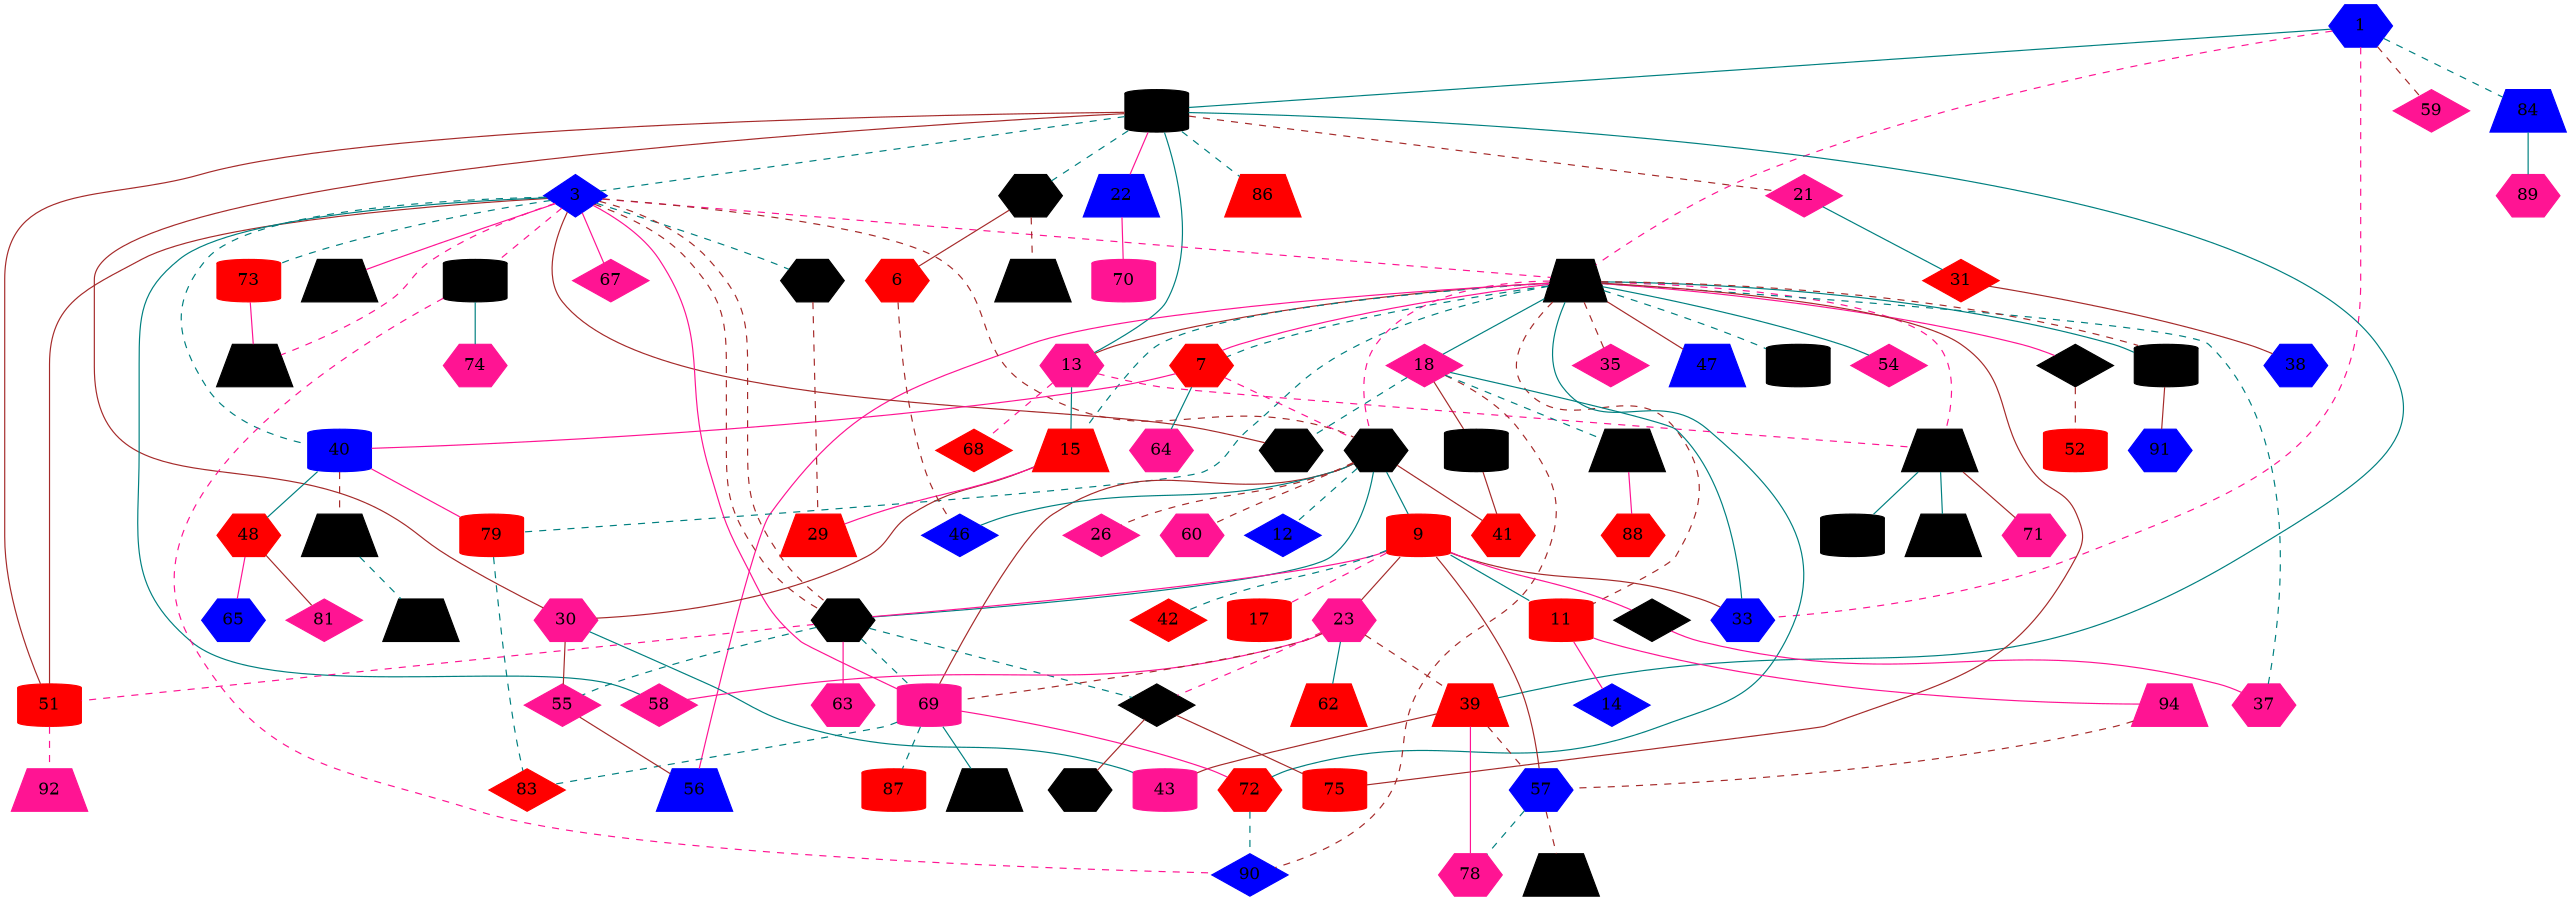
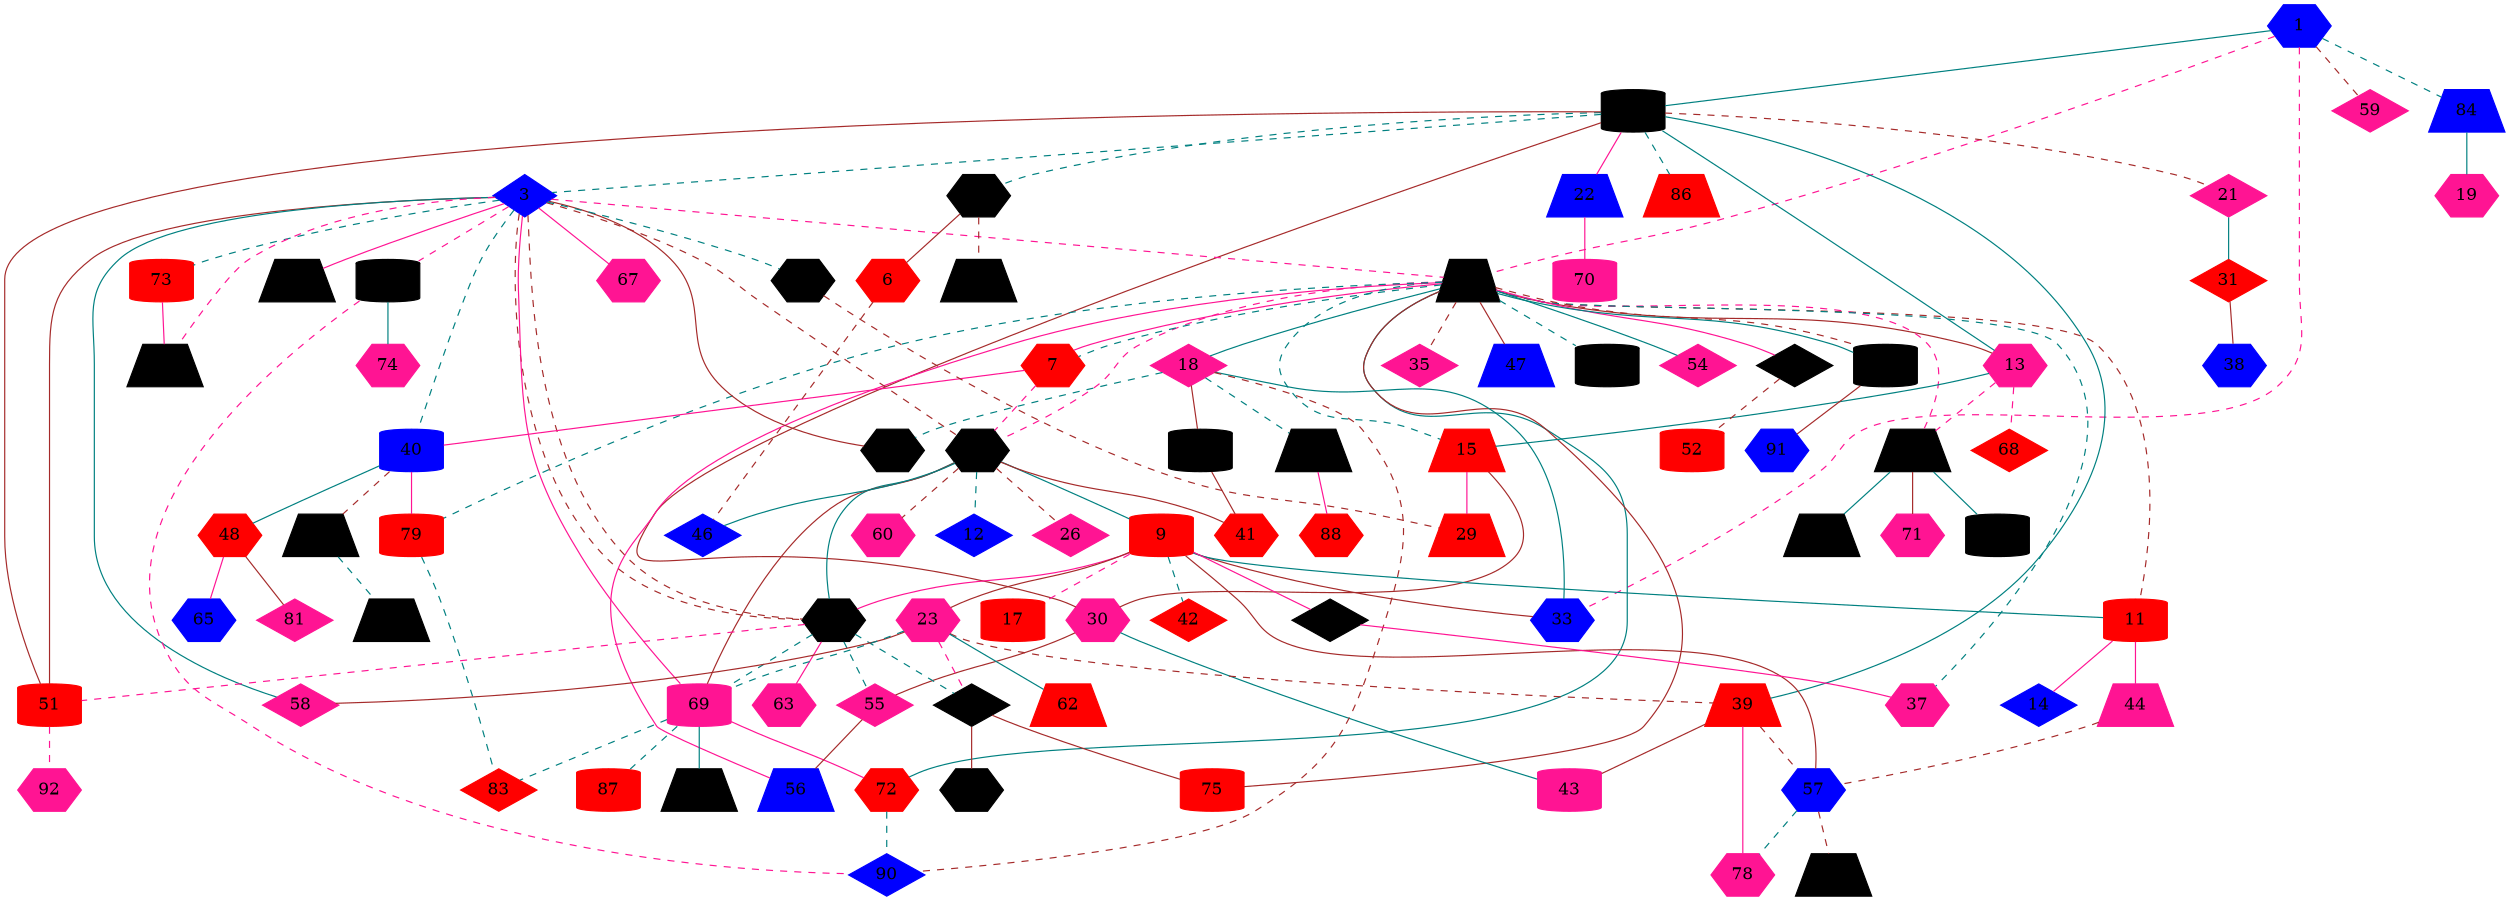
(2528, 196) -> (2467, 196)
(611, 281) -> (628, 281)
(1161, 450) -> none
(1006, 675) -> (622, 684)
(1052, 687) -> (791, 667)
(2170, 705) -> (2135, 705)
(50, 790) -> (50, 790)
